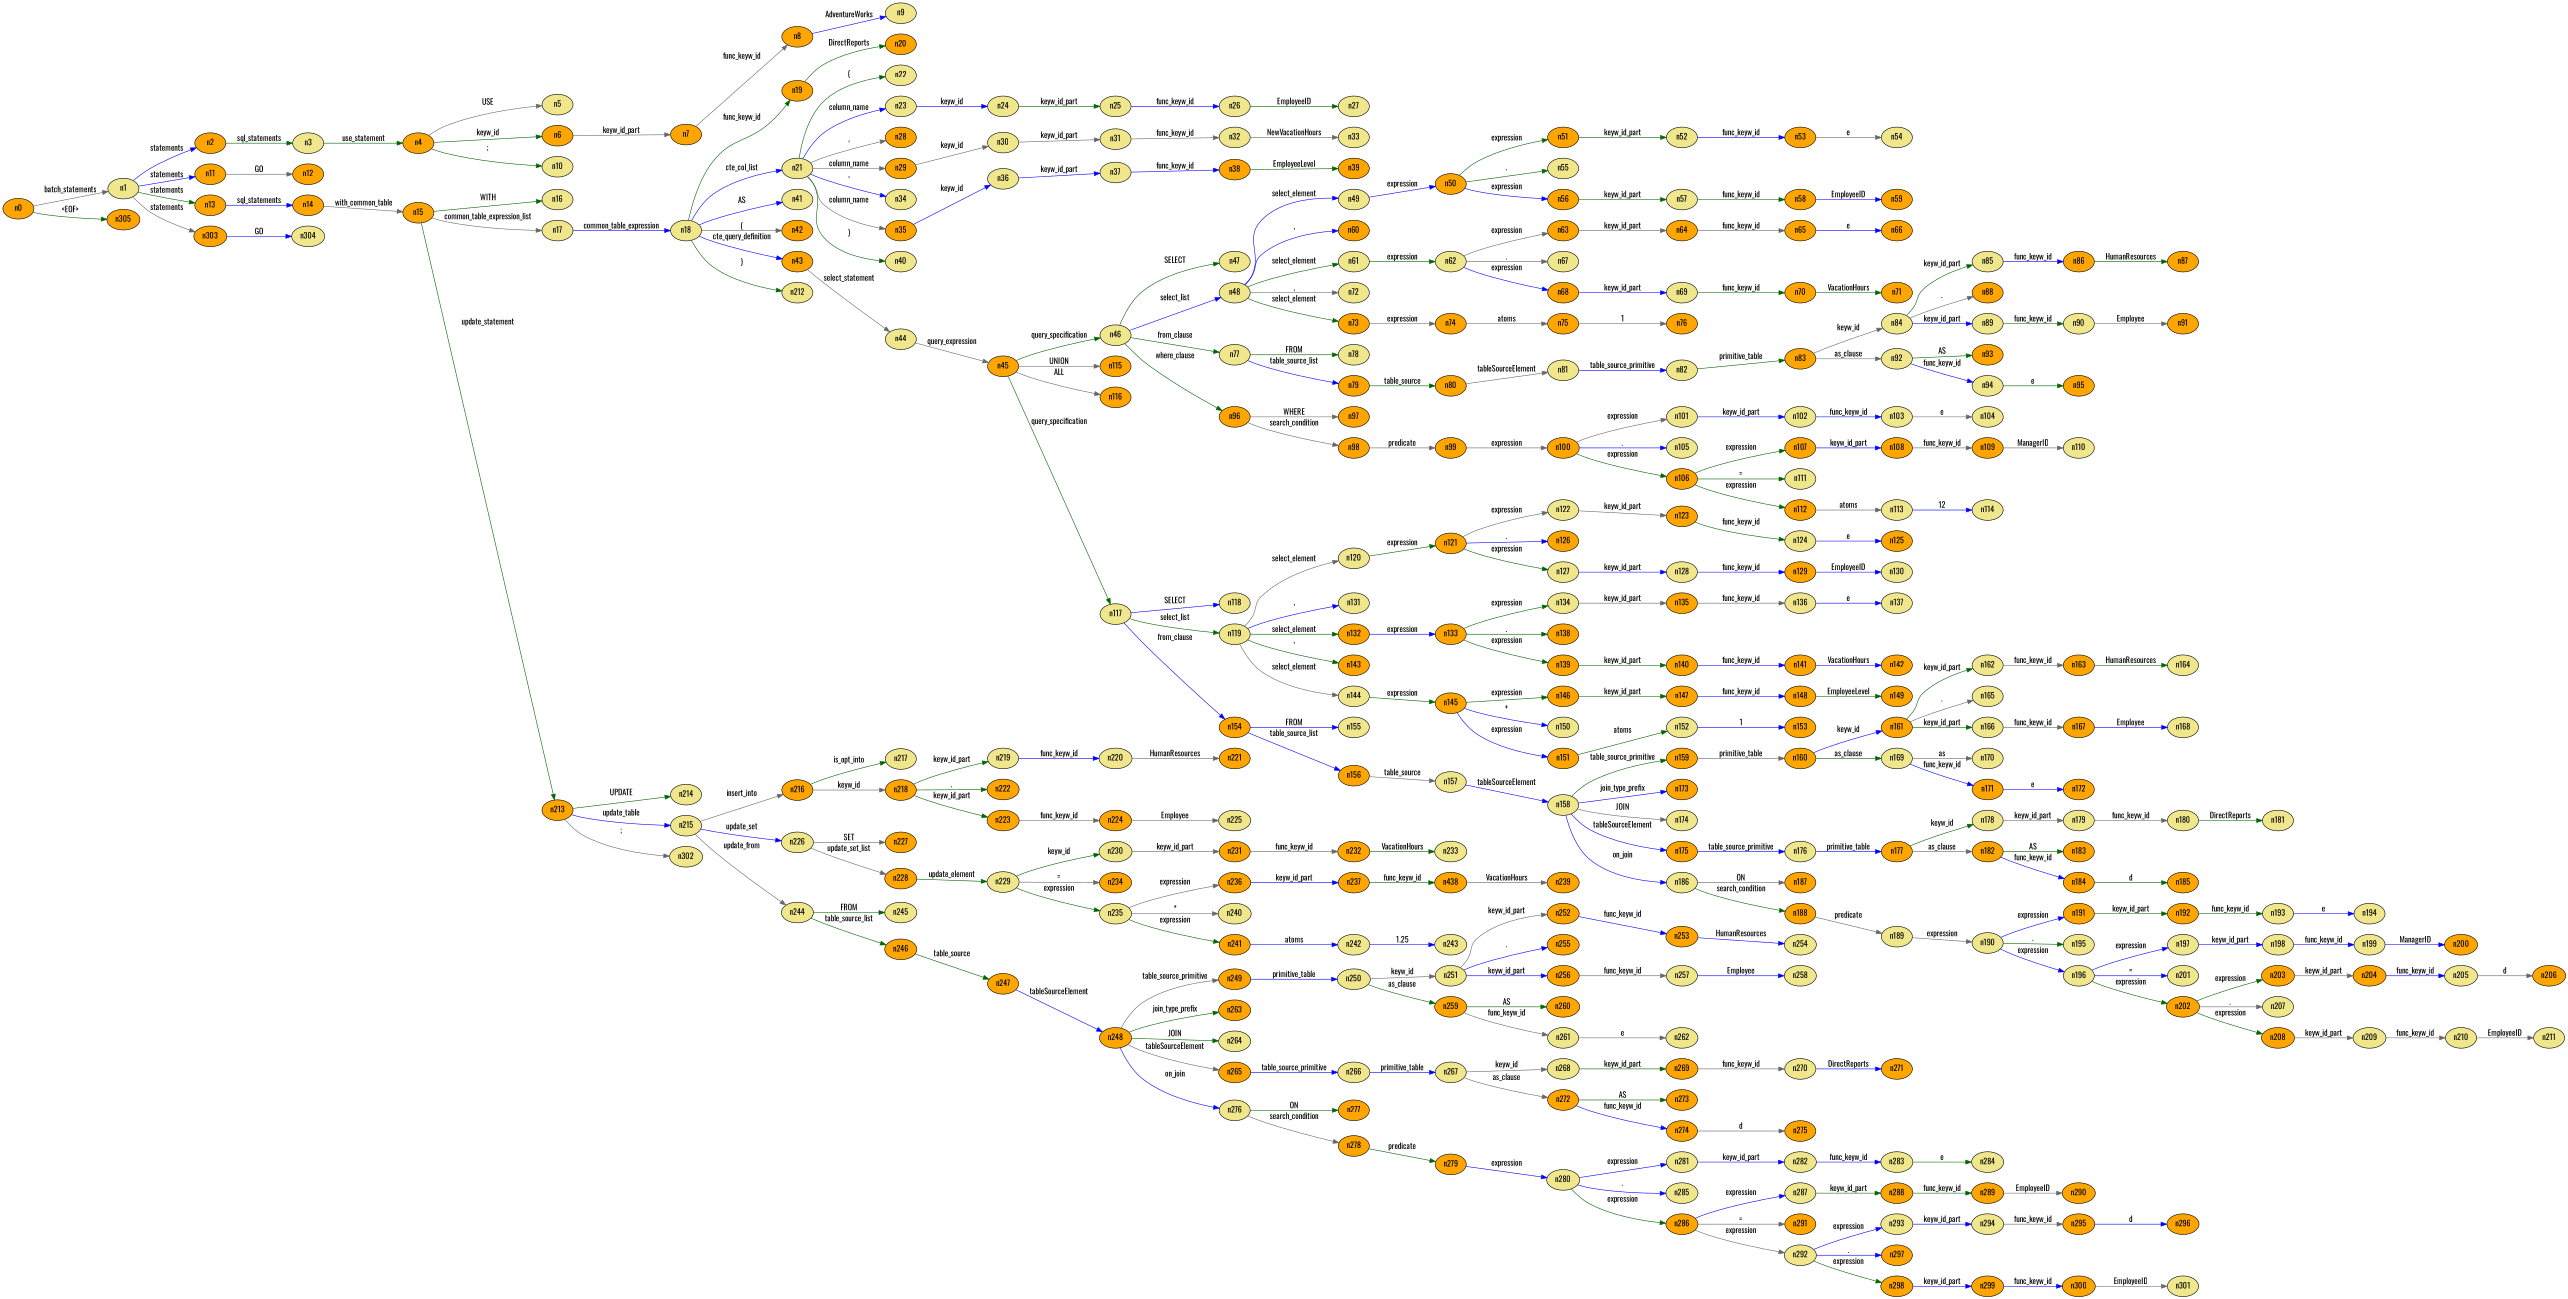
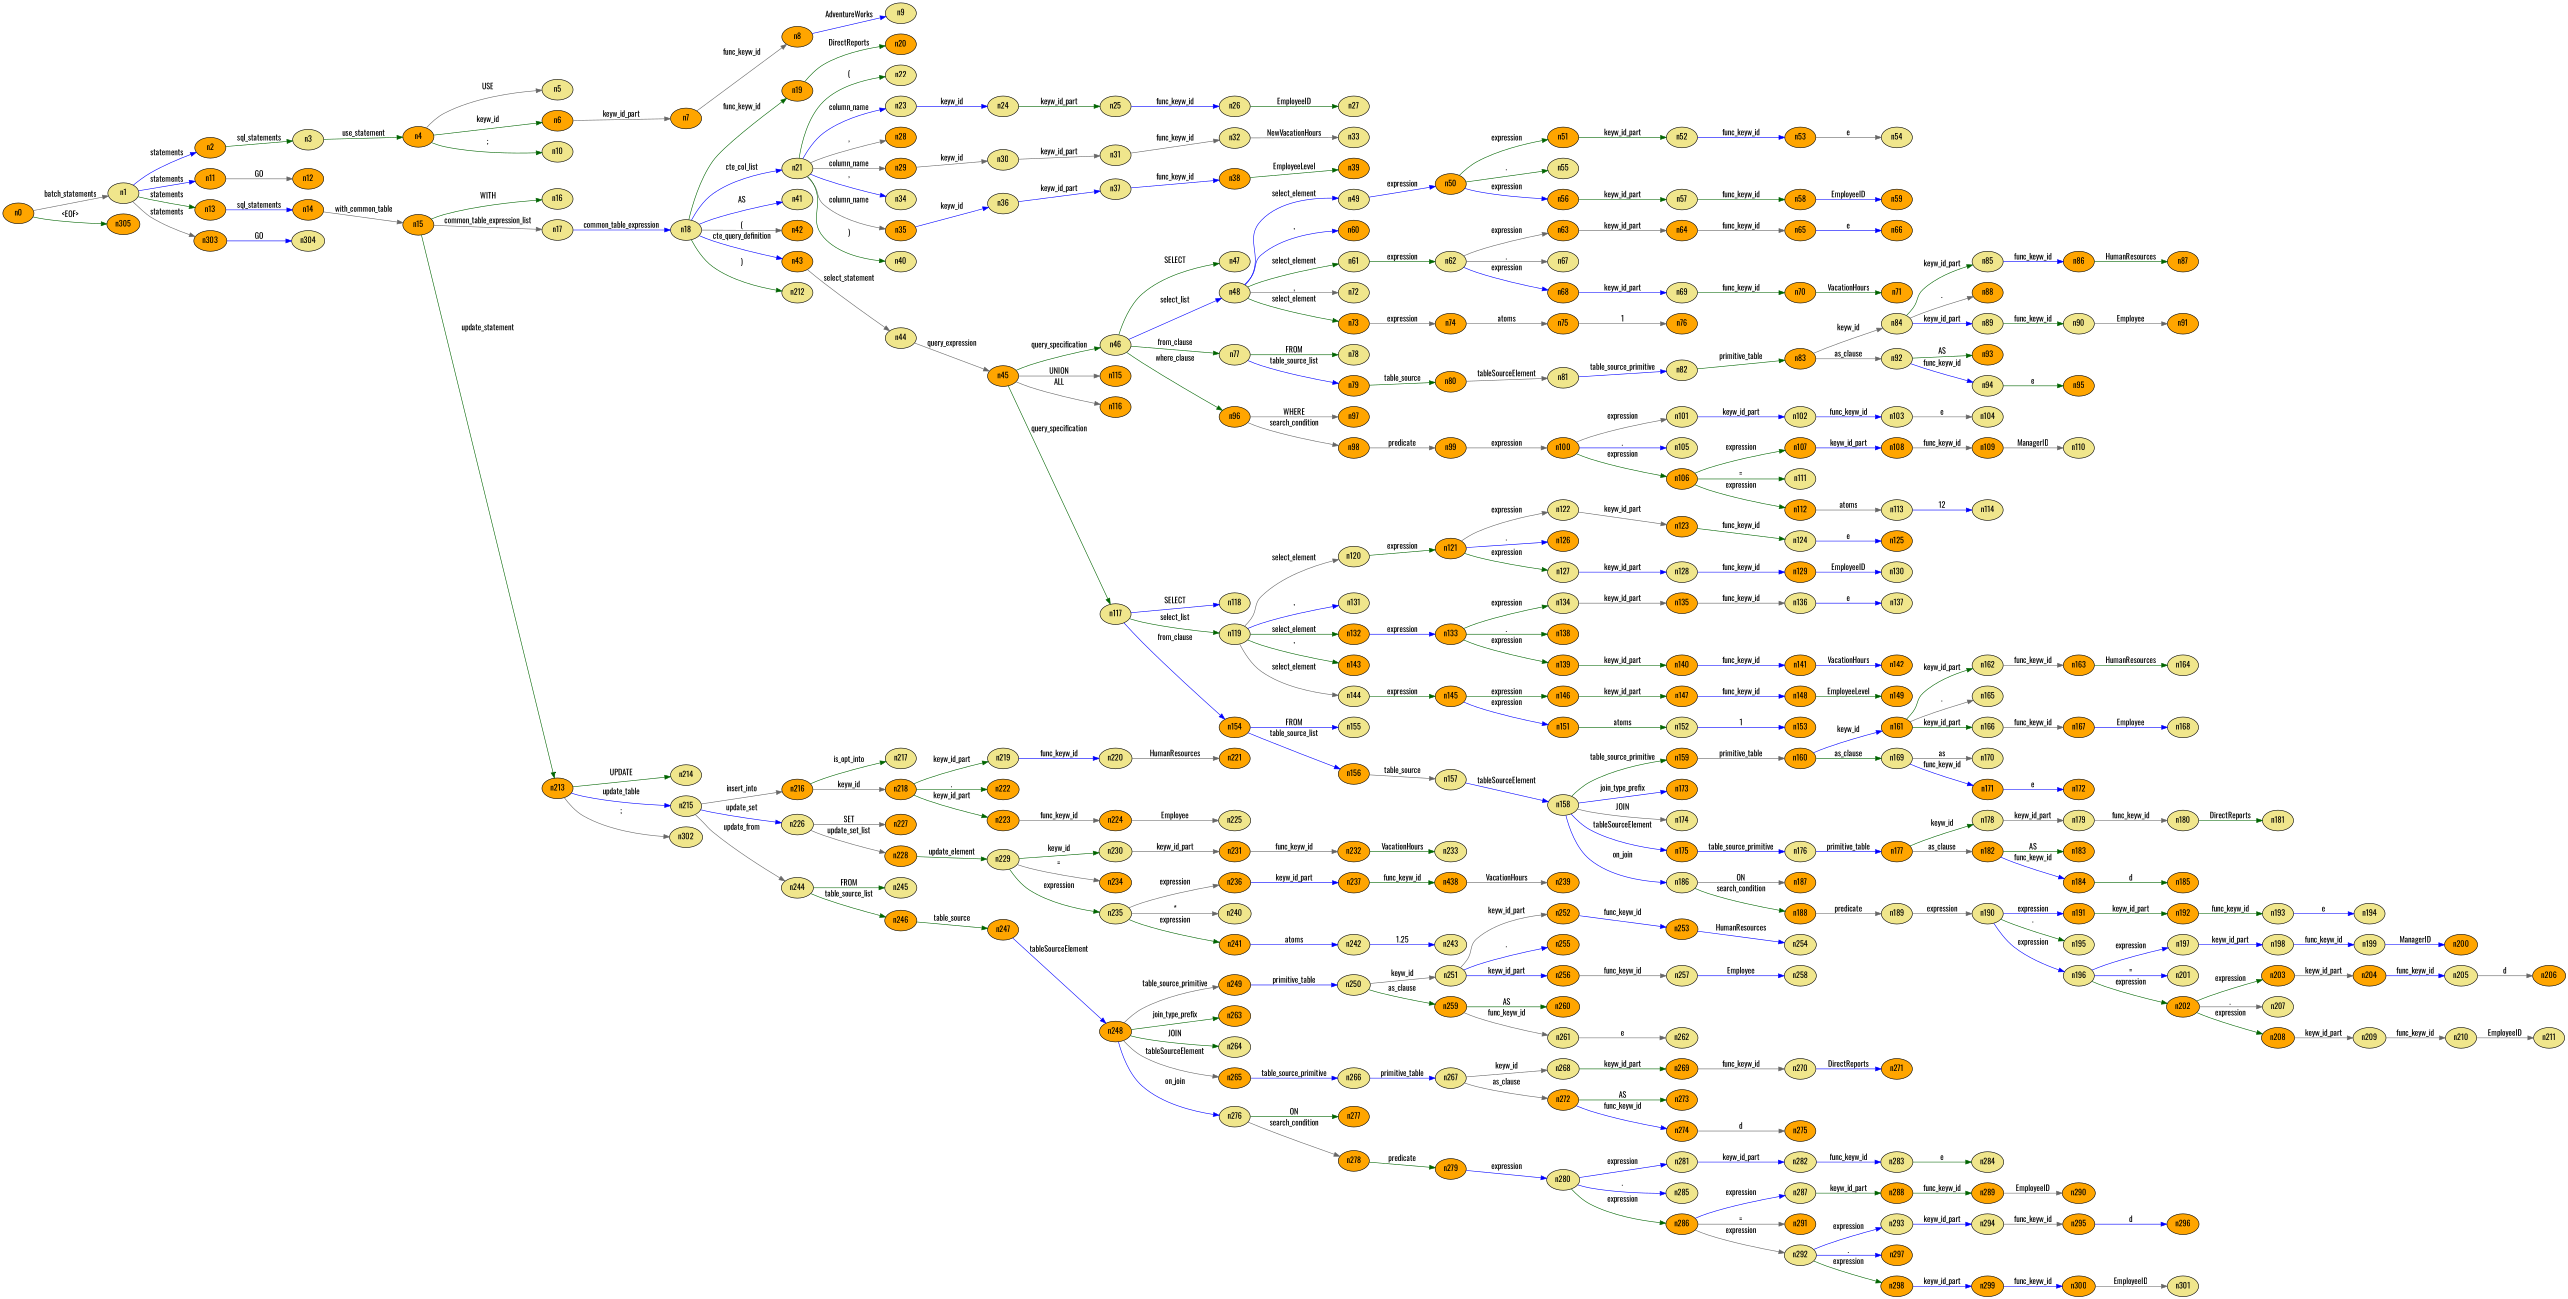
(1563, 727) -> none
